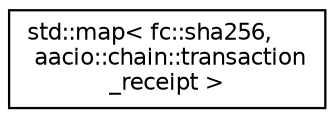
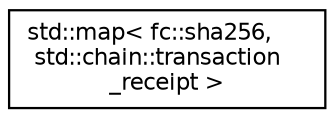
(167, 59) -> (167, 59)
